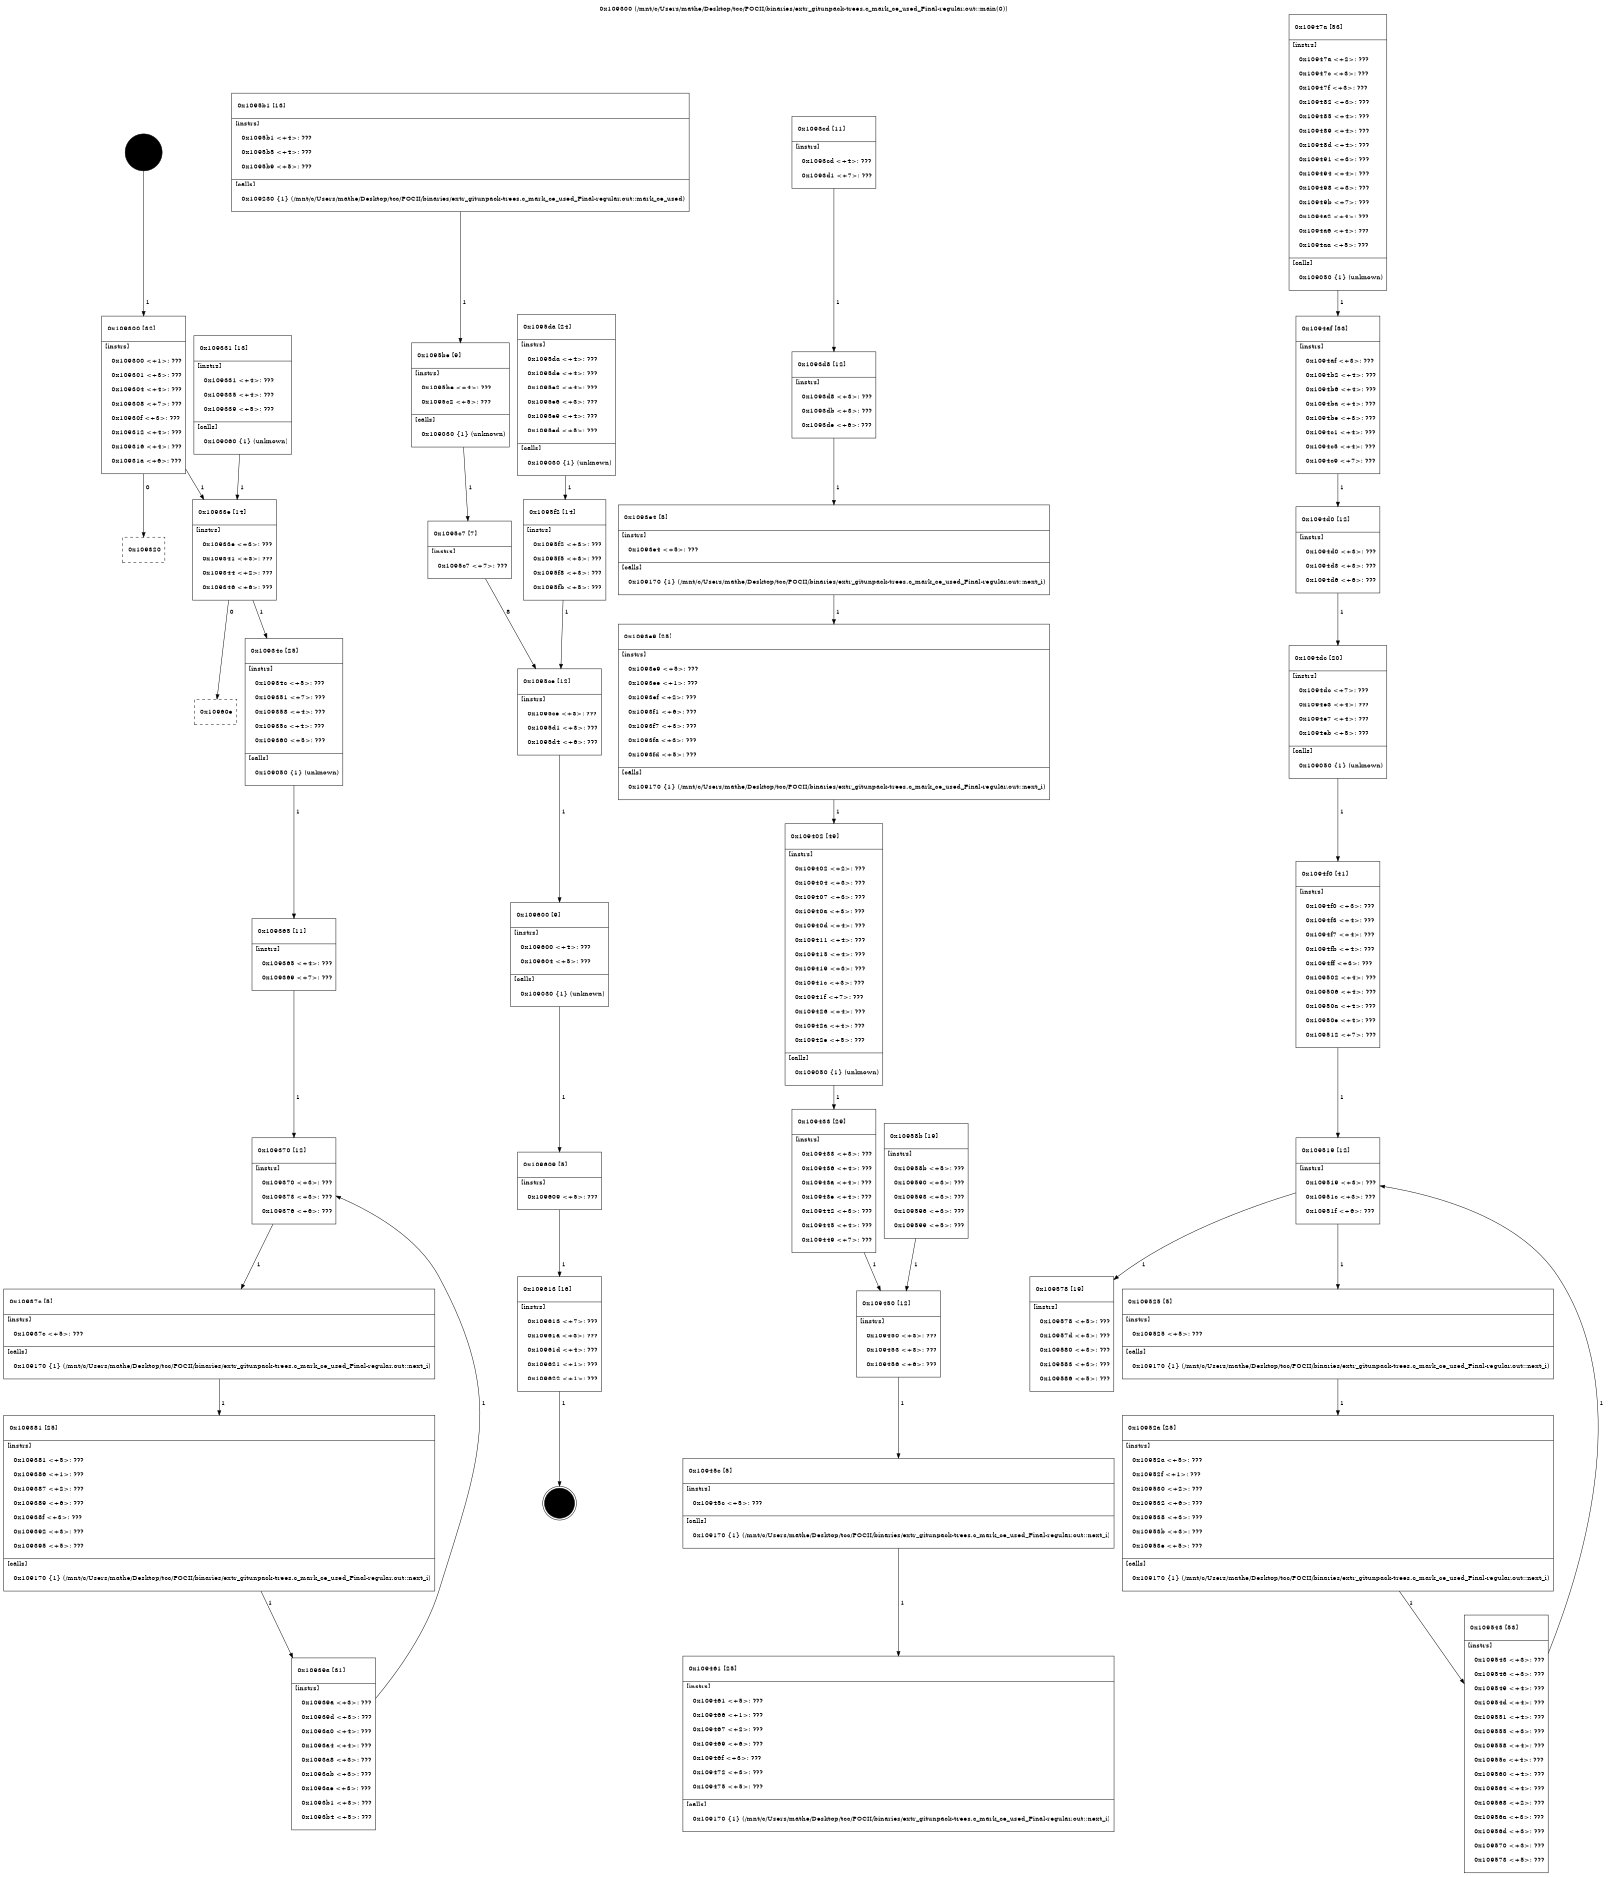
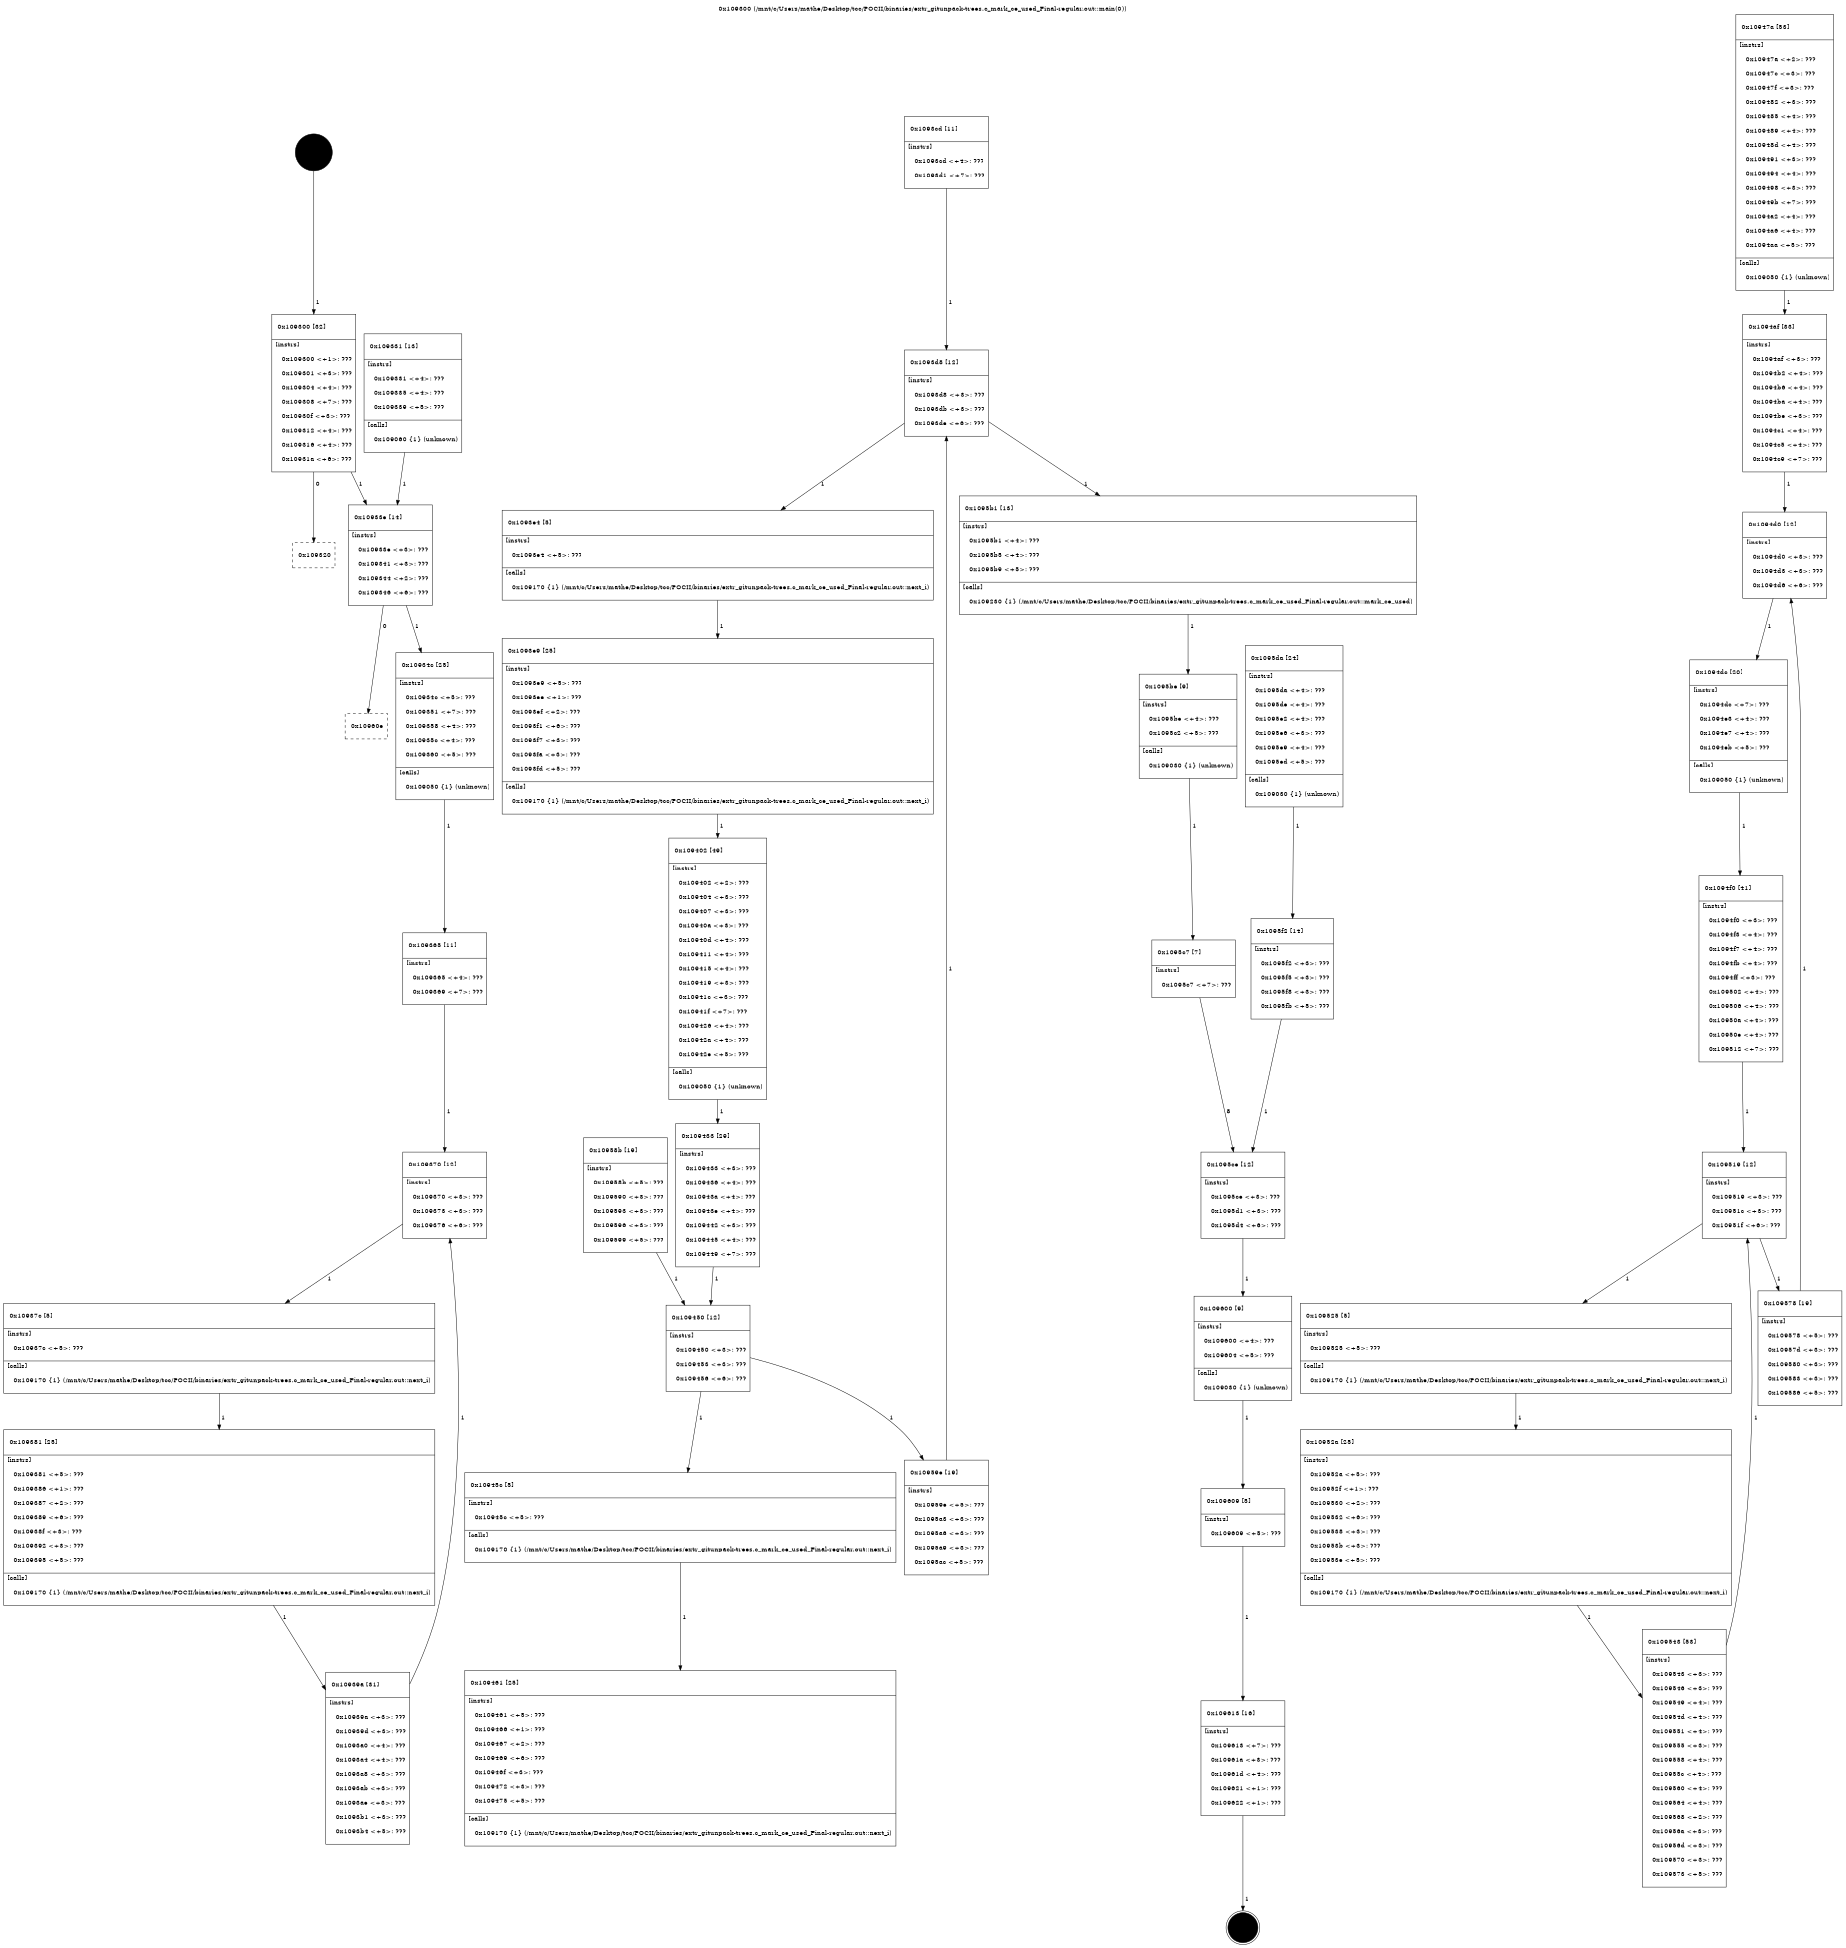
none -> (1042, 457)
none -> (1800, 947)
none -> (946, 1518)
